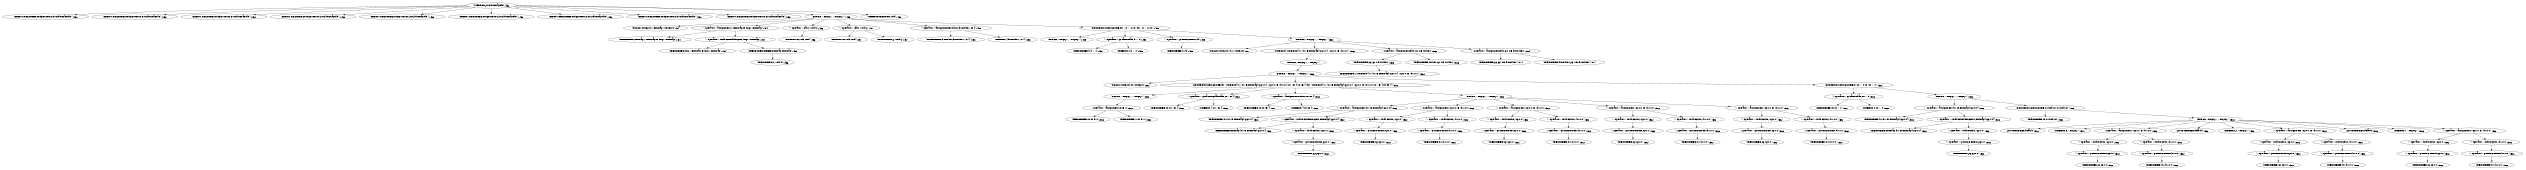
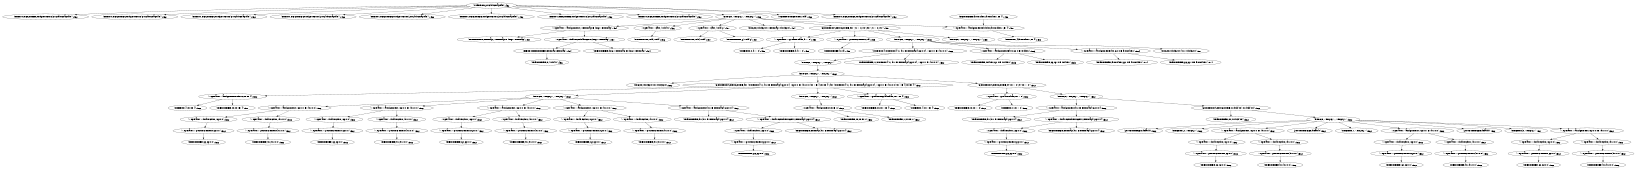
(951, 33) -> (983, 22)
(1377, 67) -> (908, 56)
